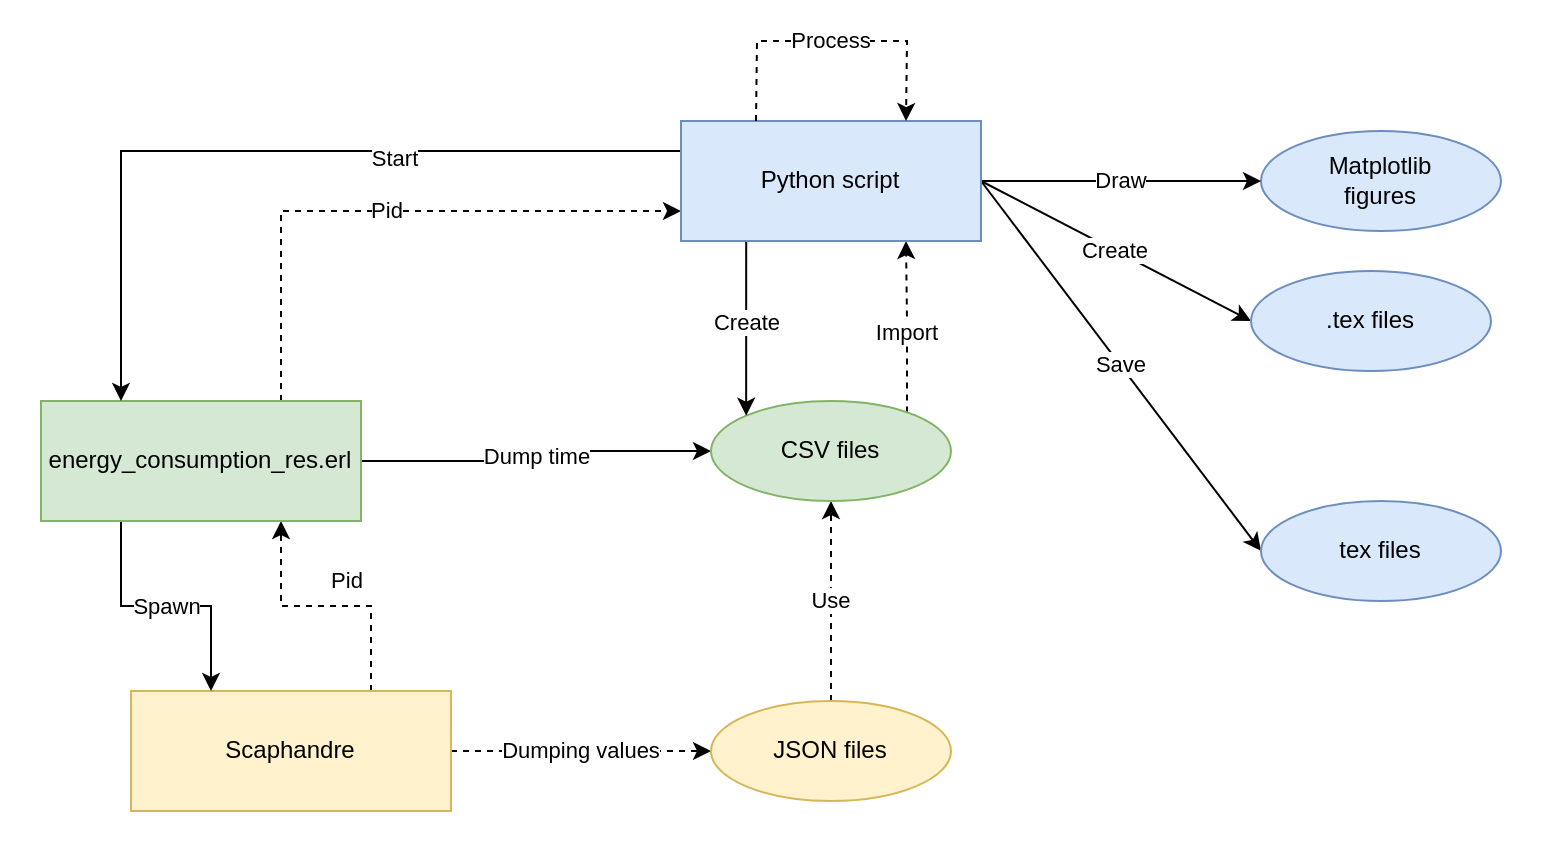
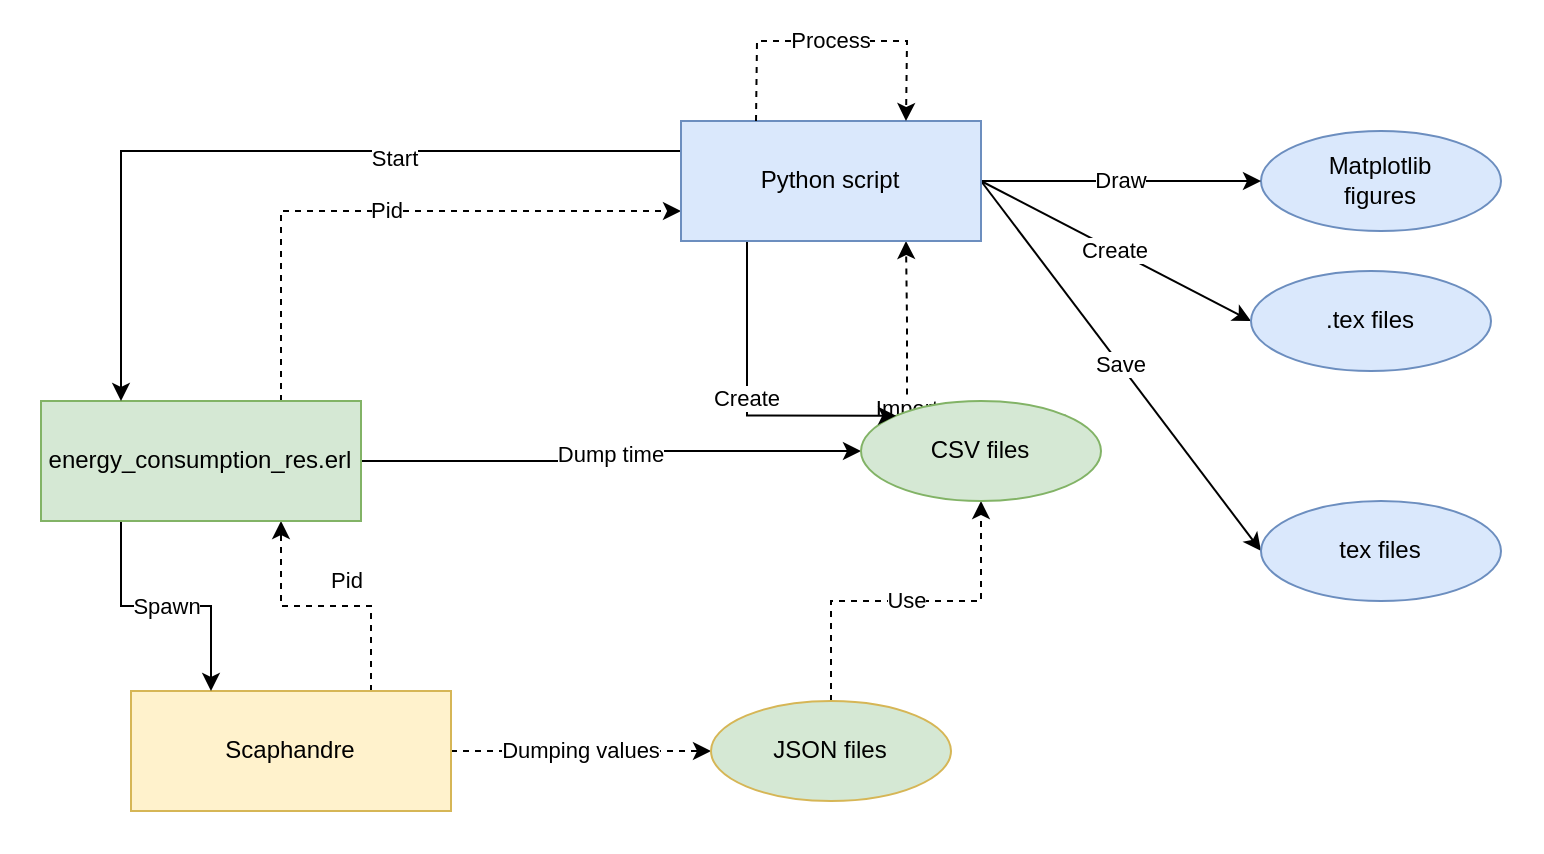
(831, 451) -> (981, 451)
(831, 751) -> (831, 751)
